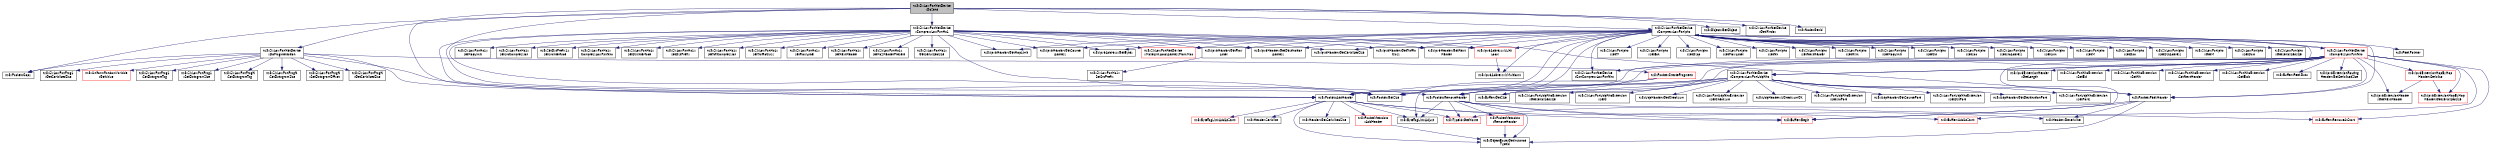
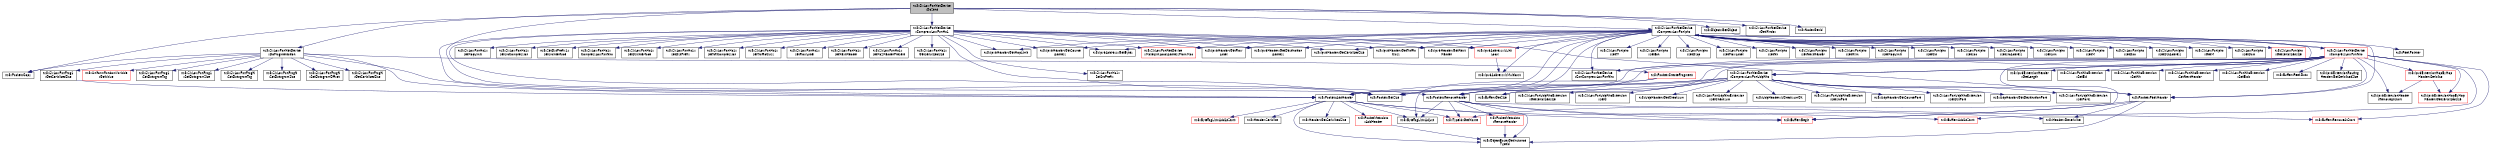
(2289, 53) -> (2289, 53)
(419, 65) -> (694, 95)
(1164, 65) -> (1009, 65)
(2390, 98) -> (2390, 98)
